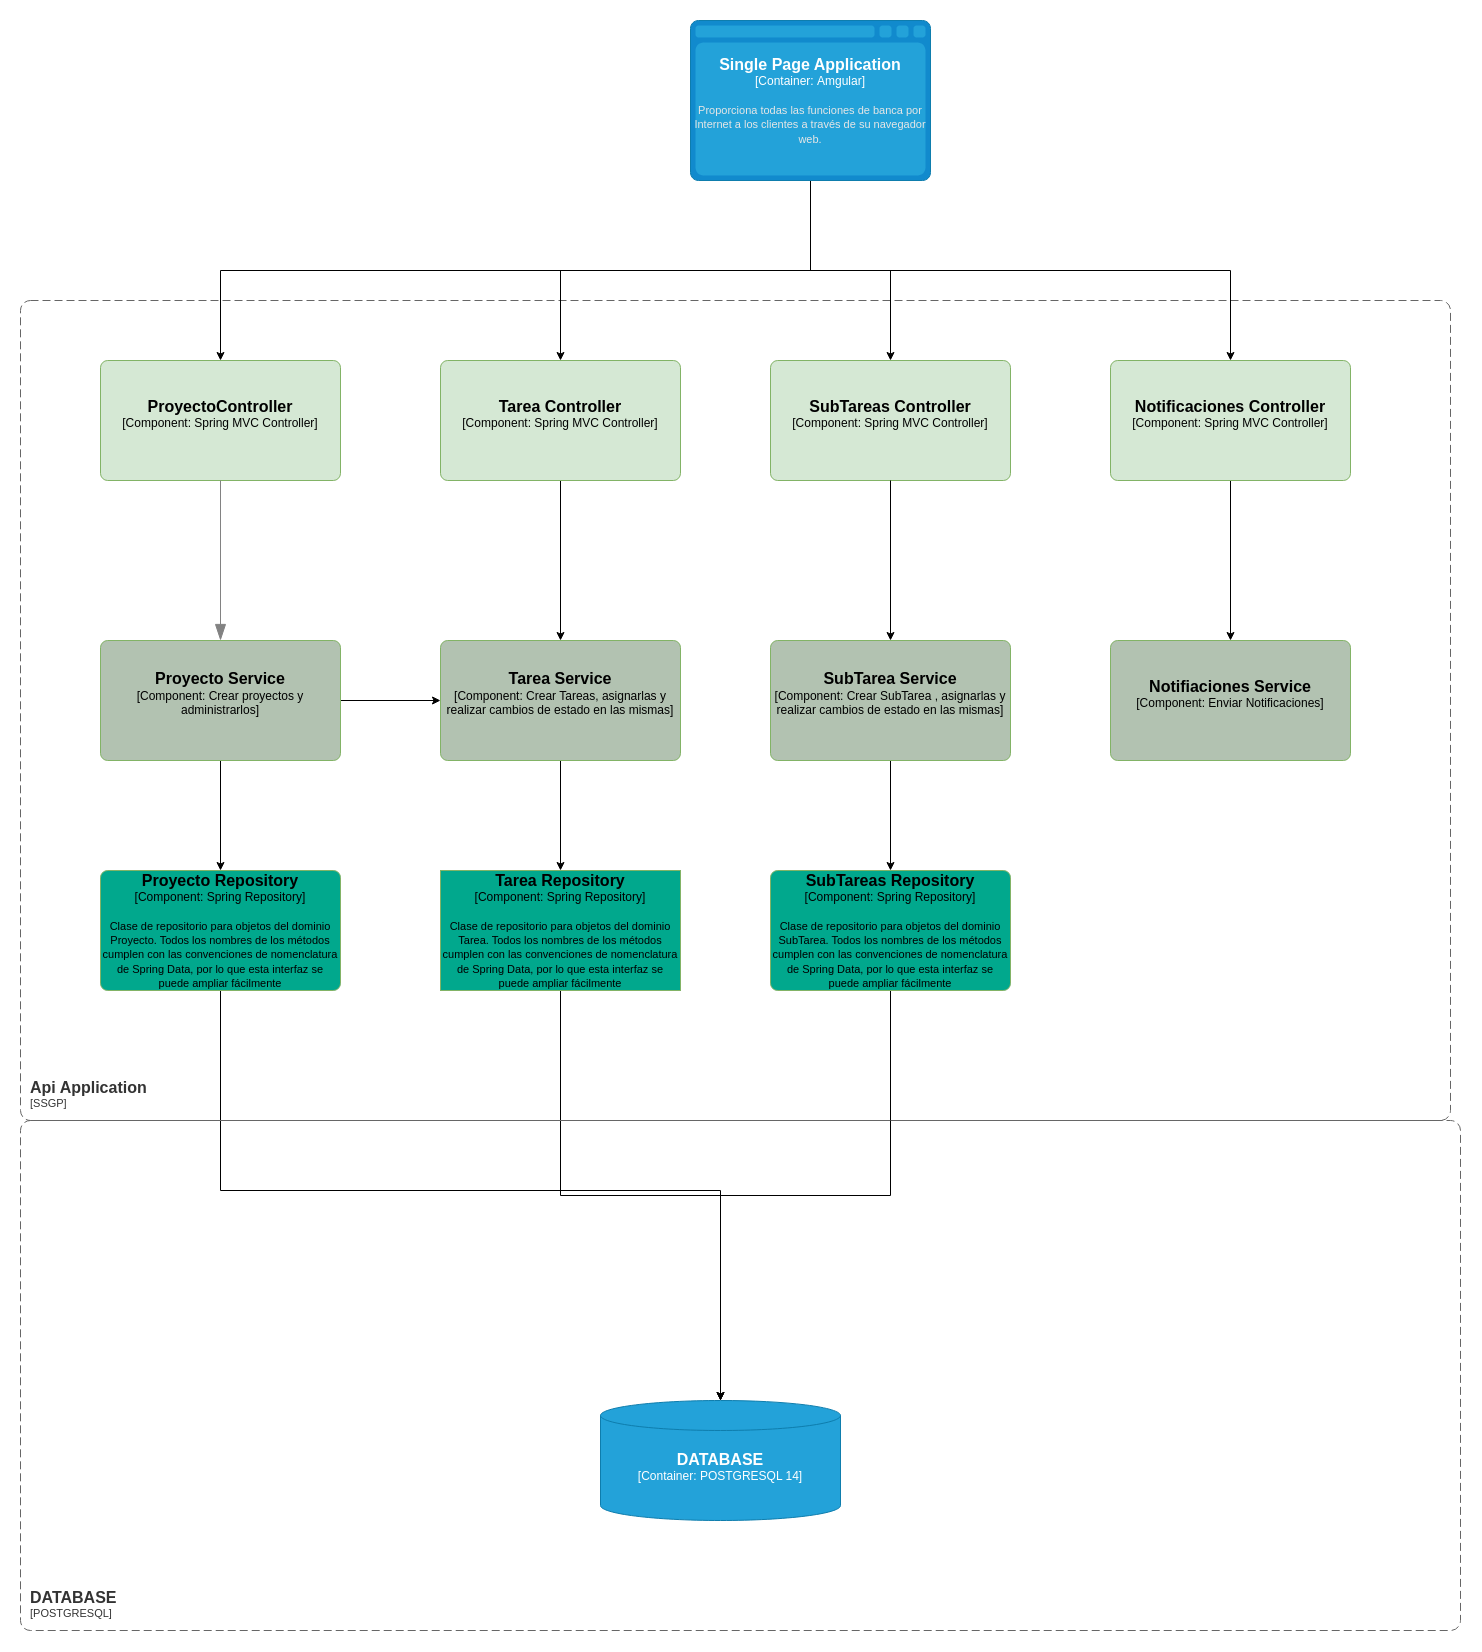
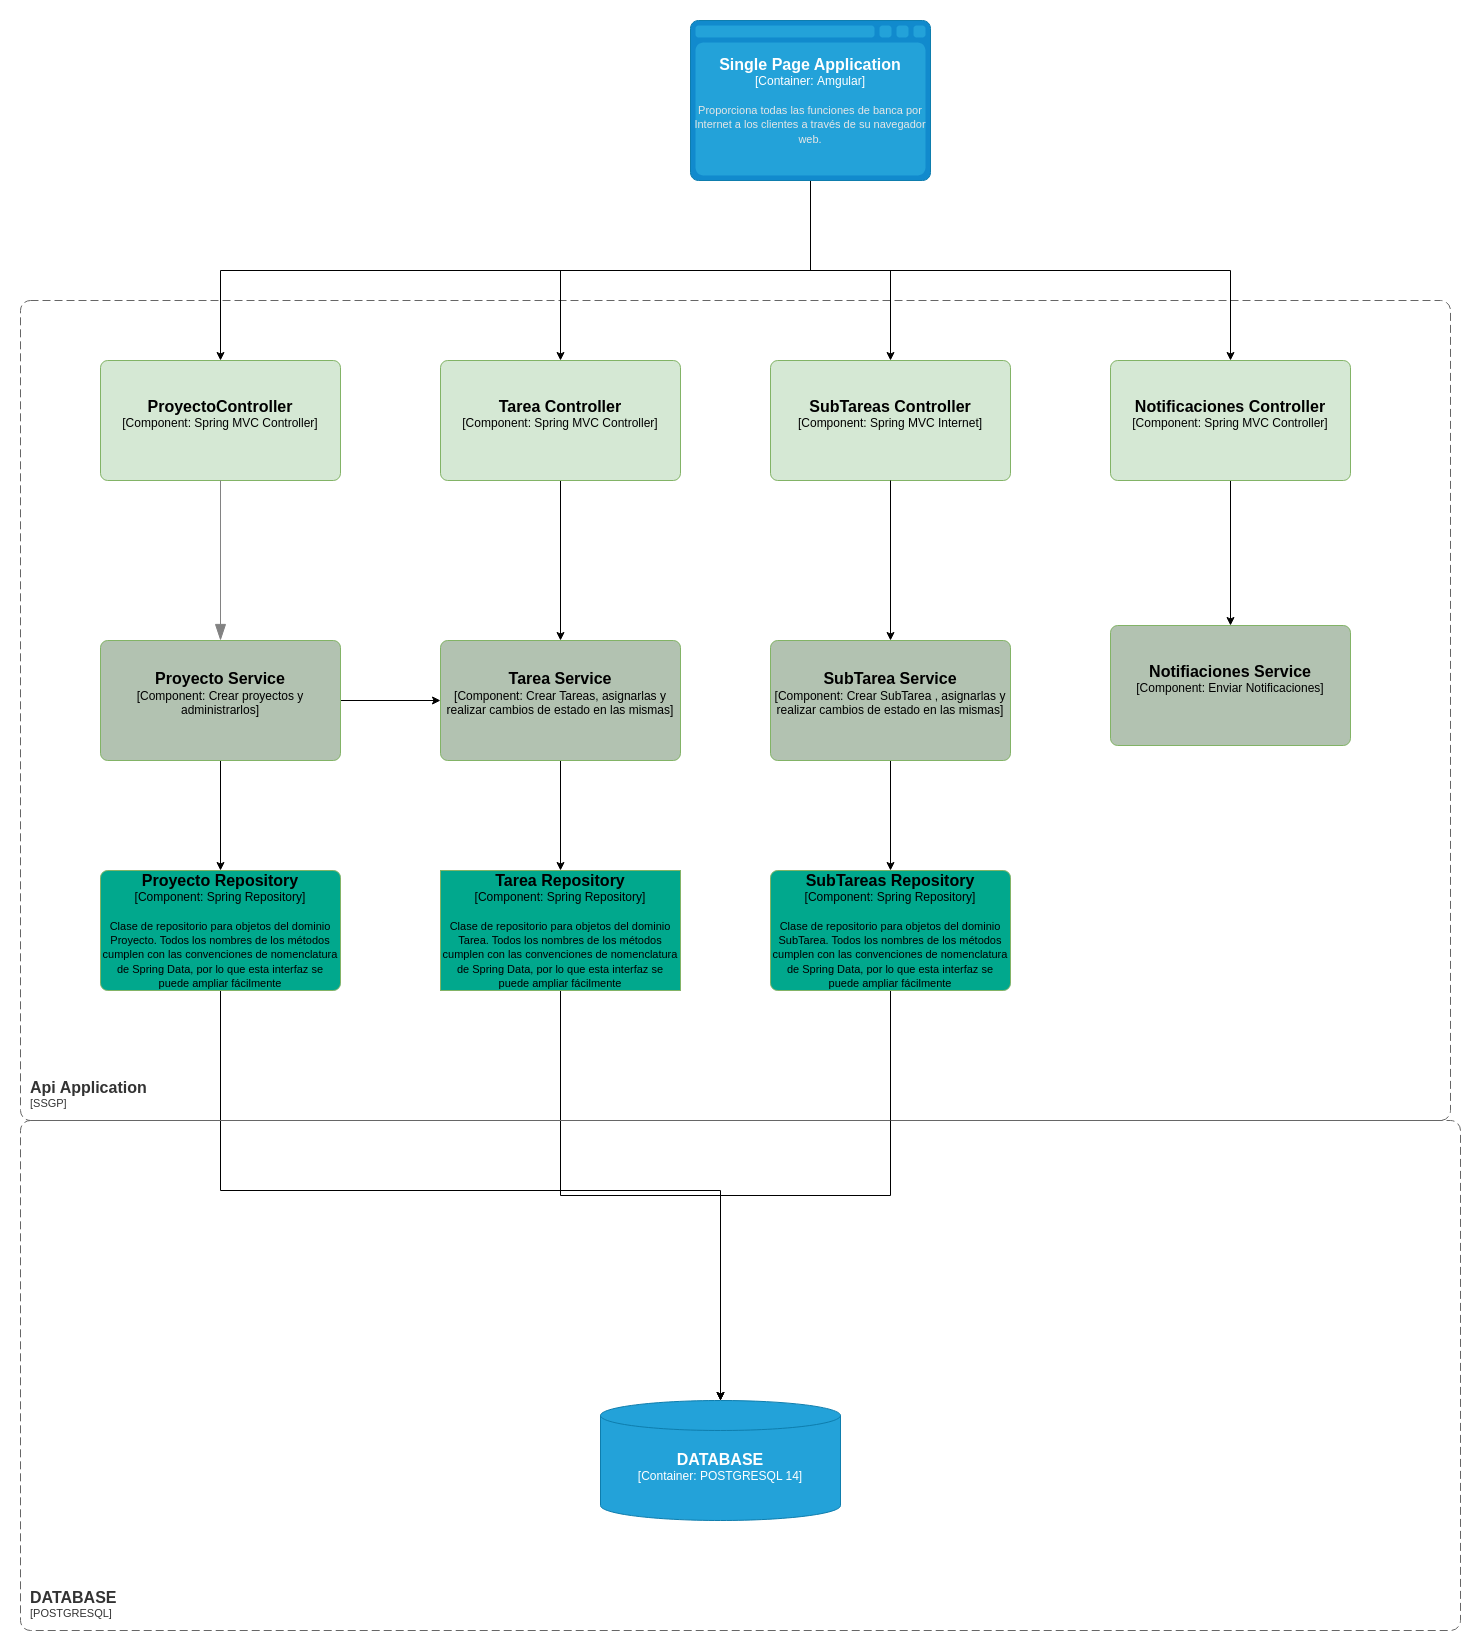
(891, 421) -> (891, 421)
(1231, 701) -> (1231, 686)
